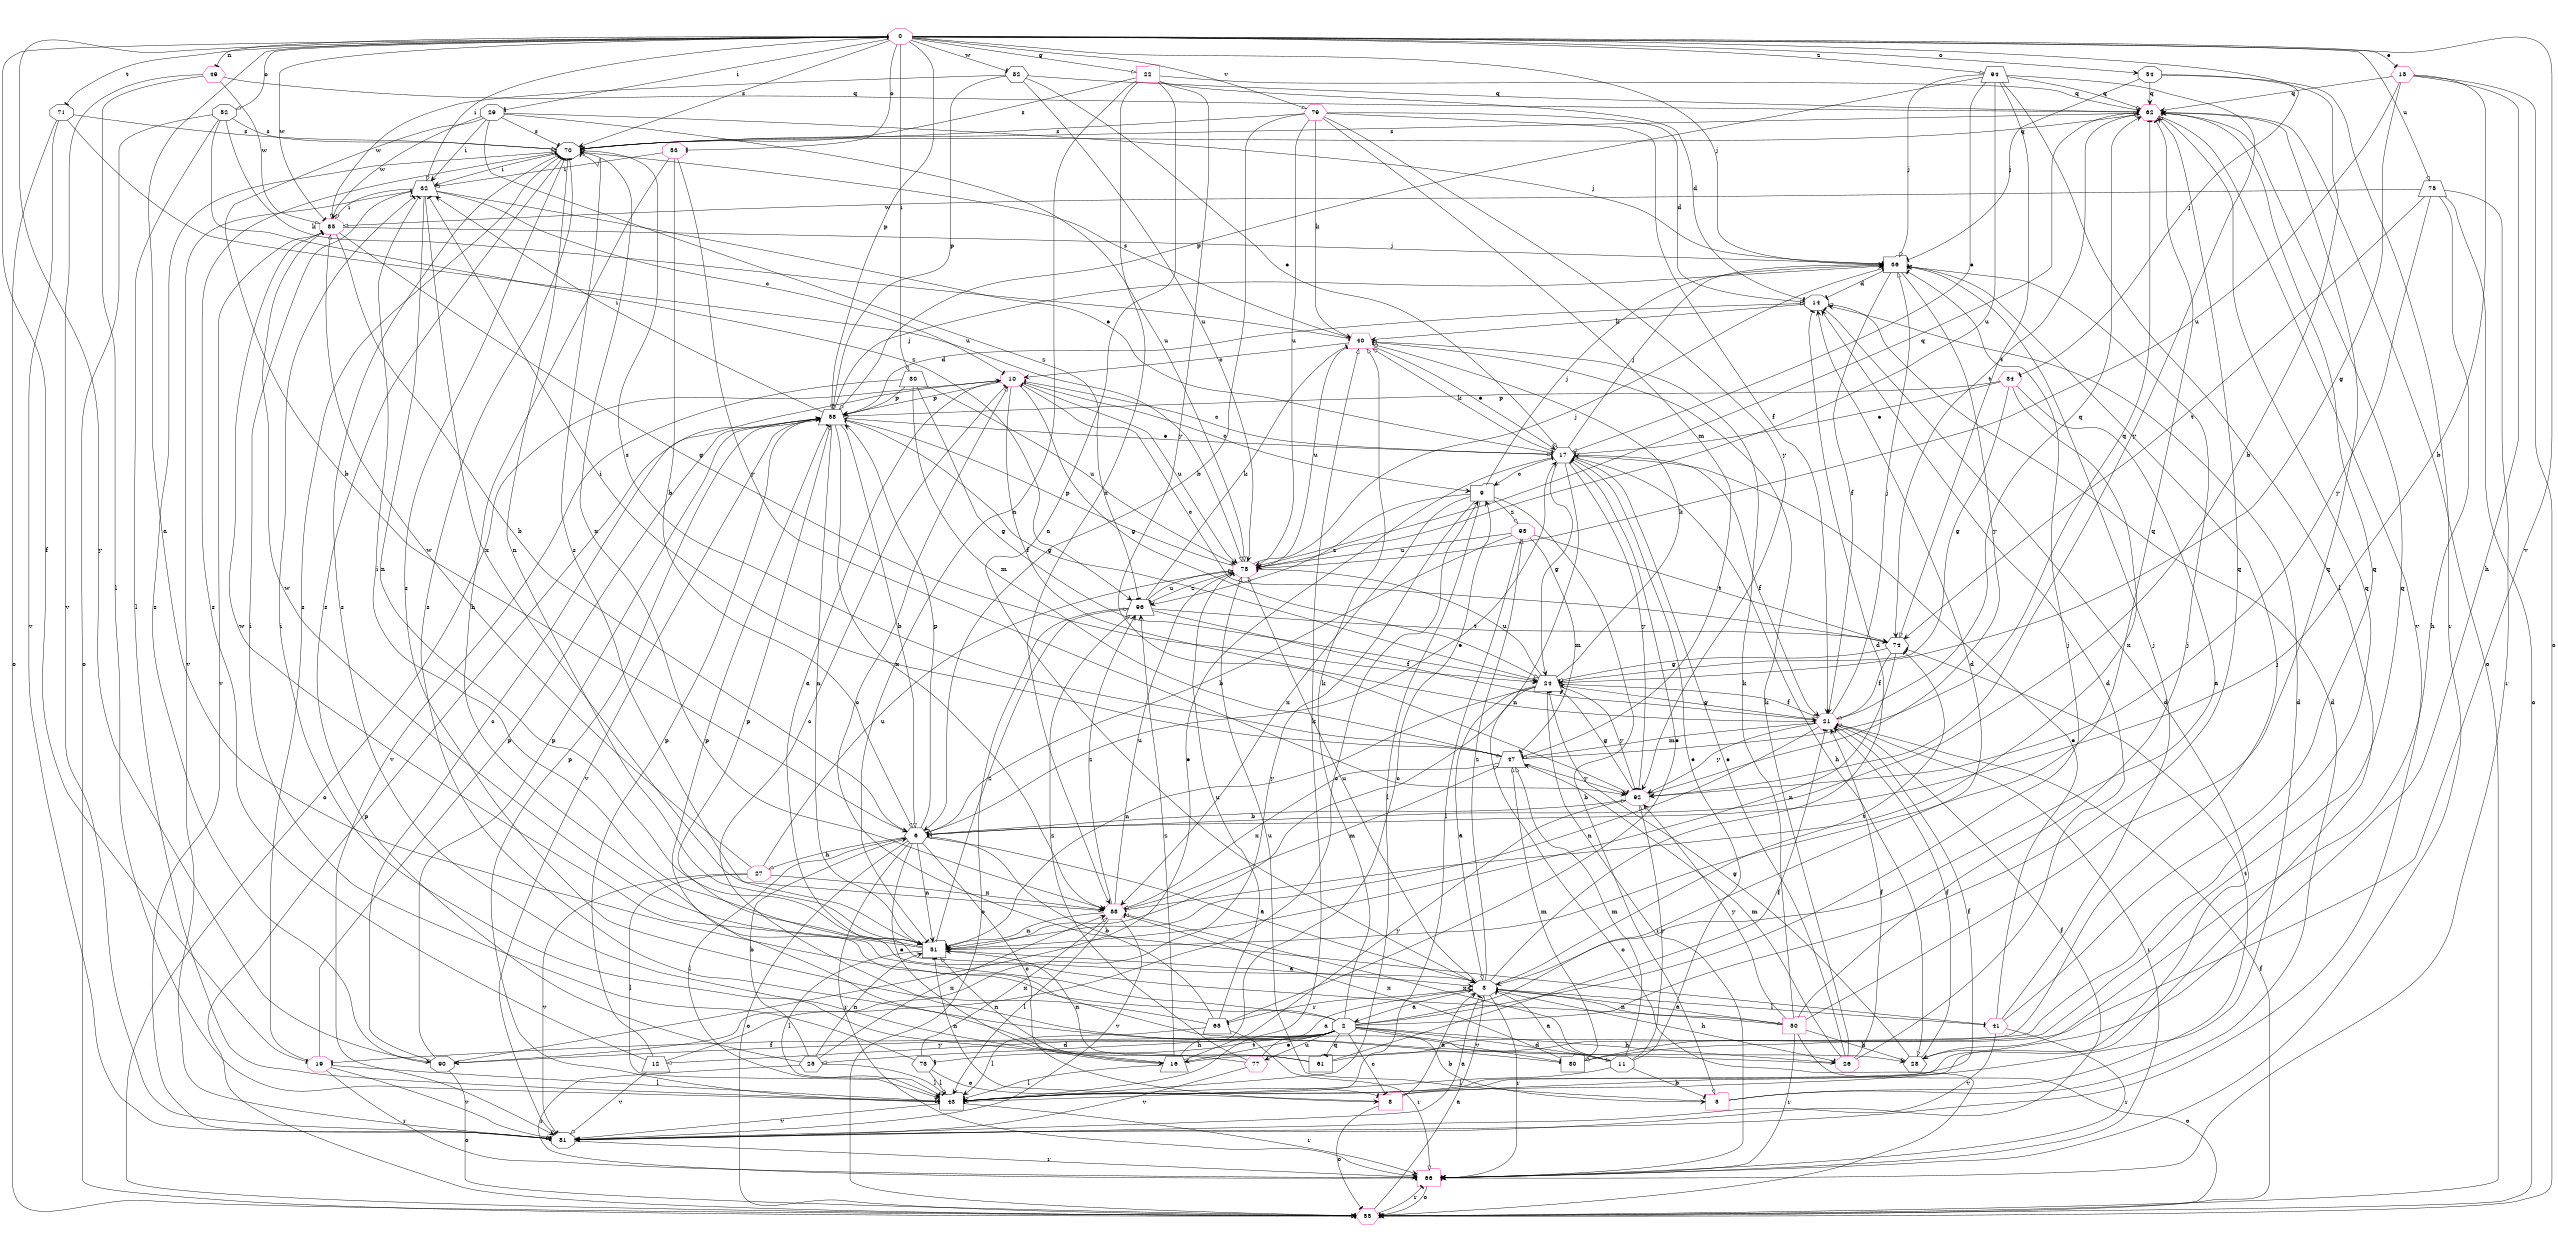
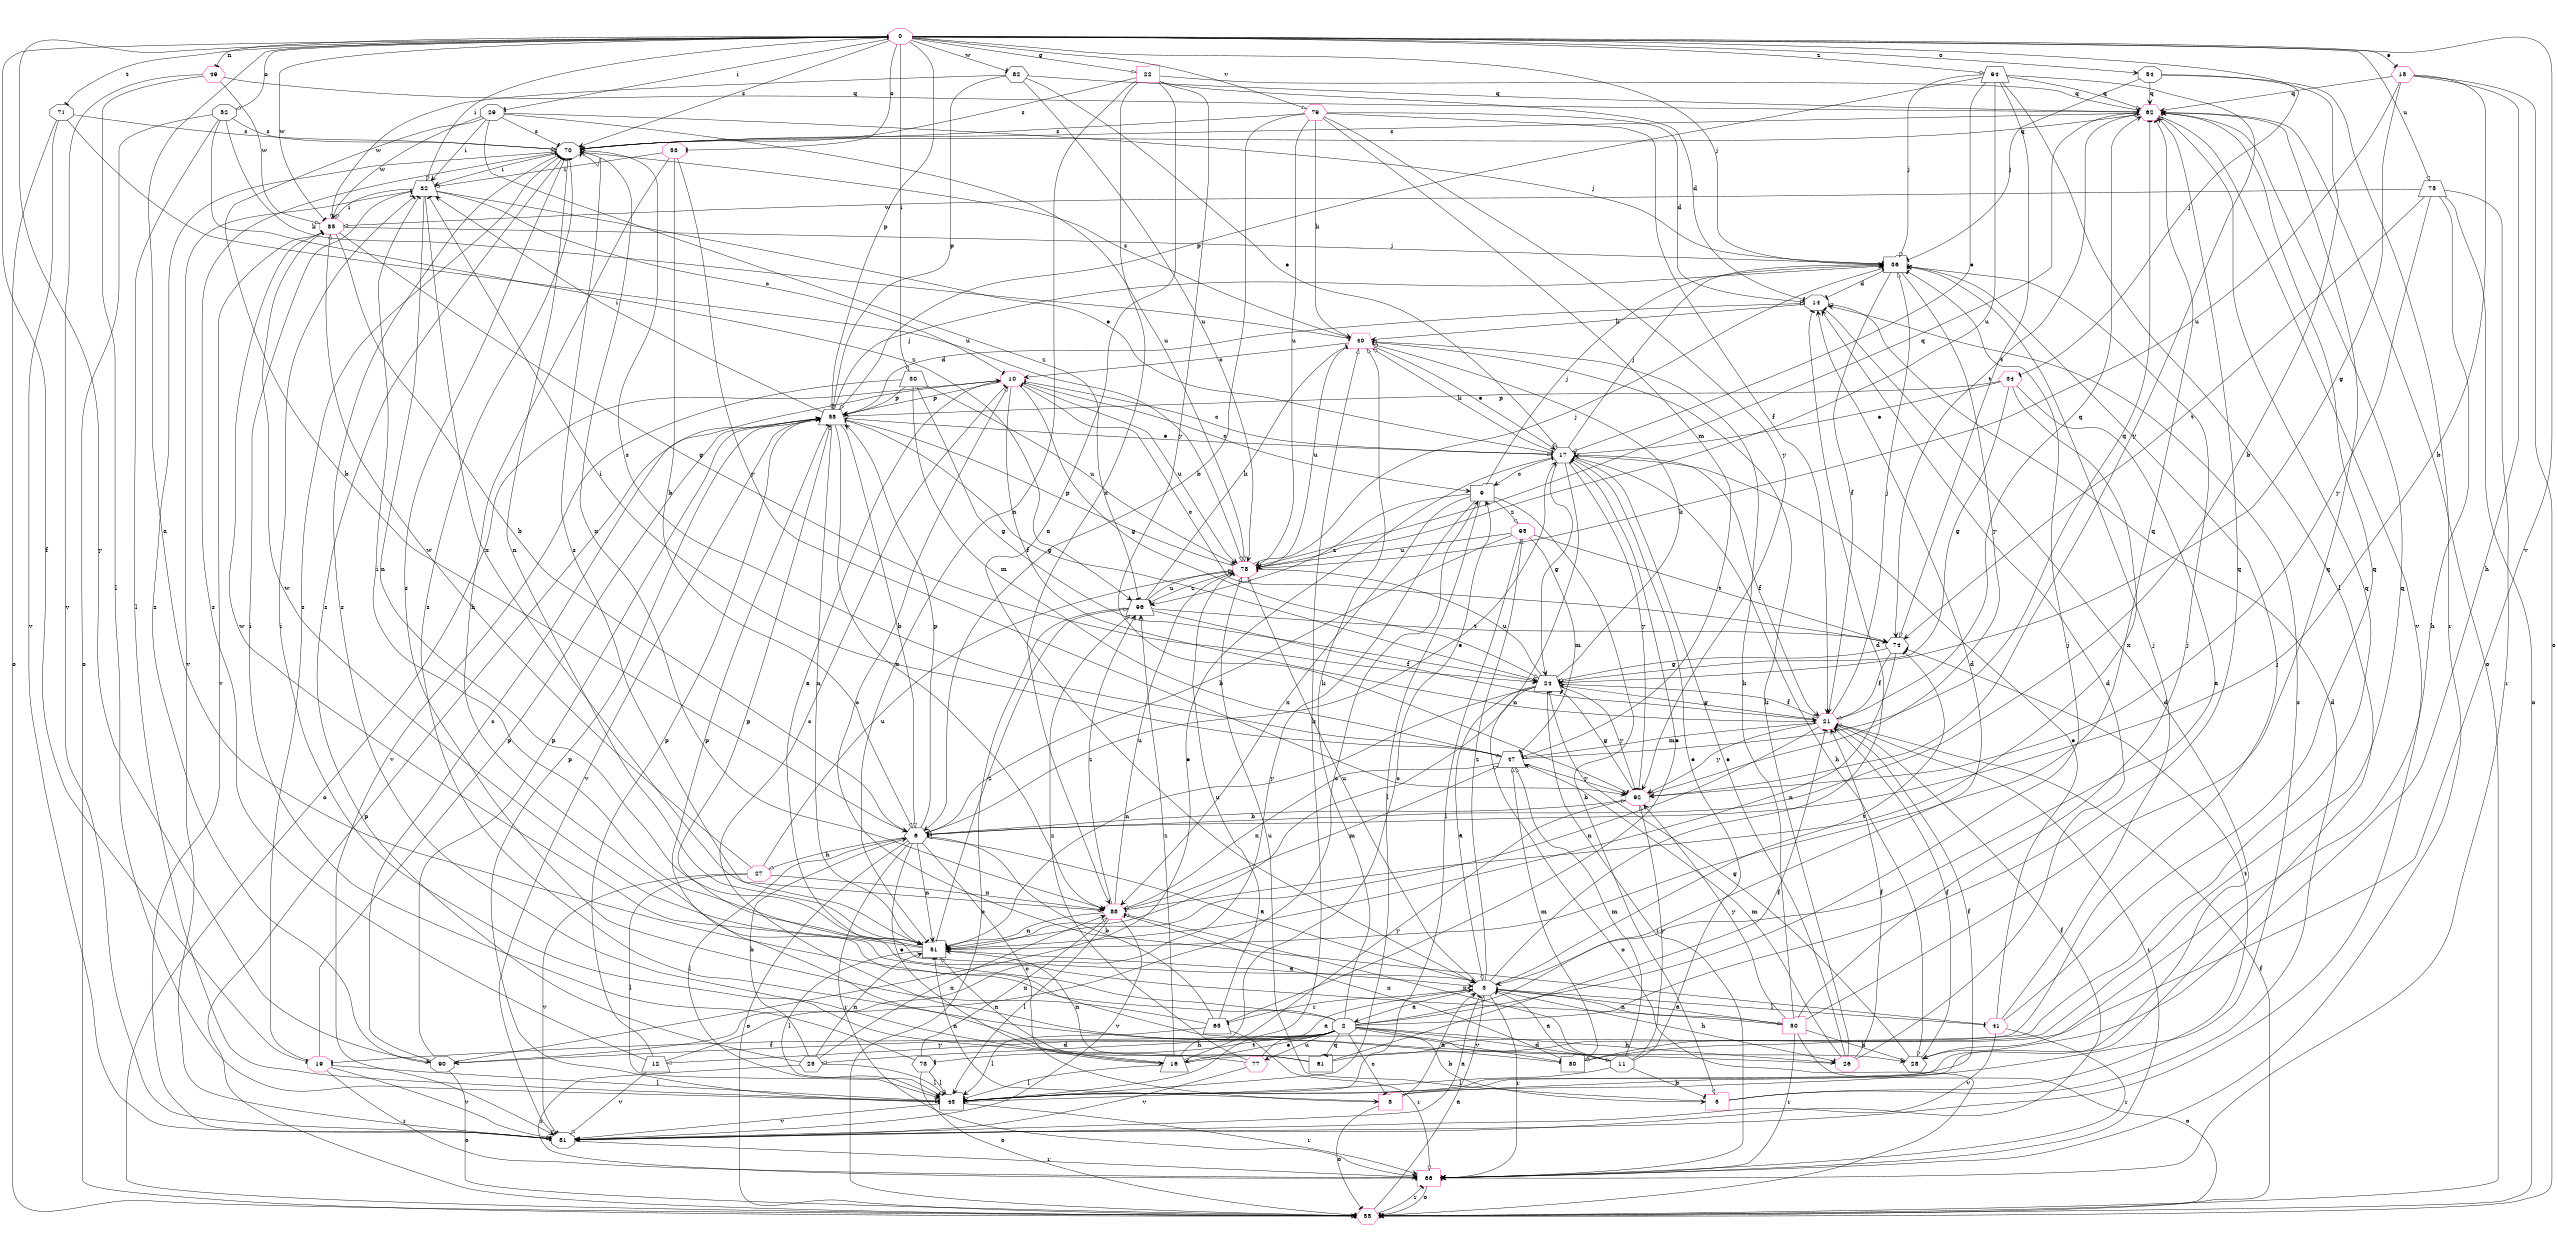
(2299, 703) -> (2299, 703)
(1208, 1090) -> (1117, 1181)
